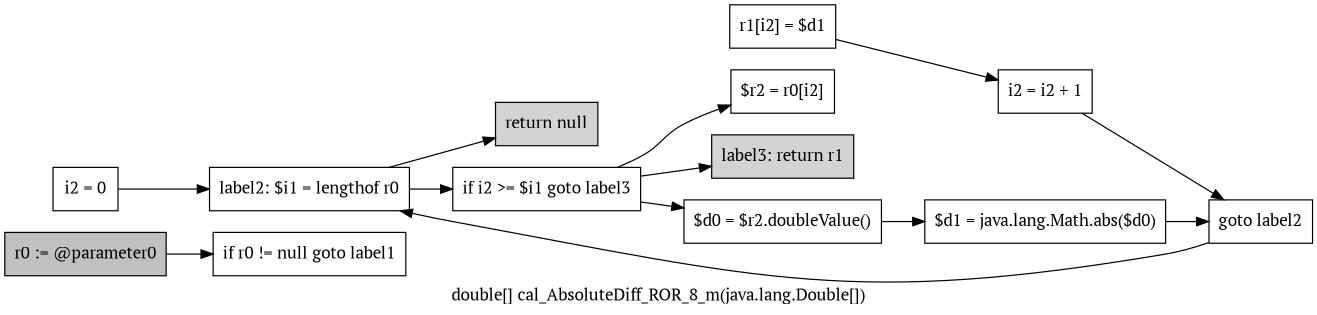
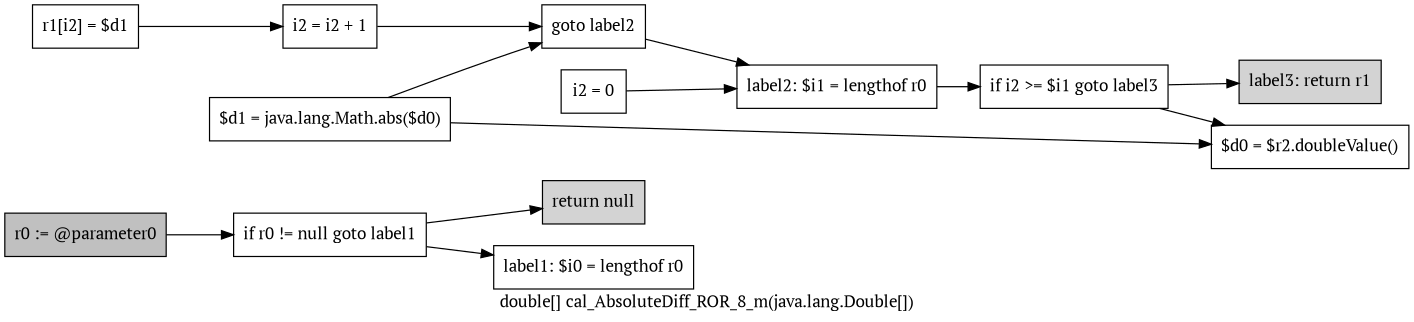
(783, 92) -> none
(436, 154) -> (478, 217)
(897, 222) -> (825, 133)
none -> (594, 267)
